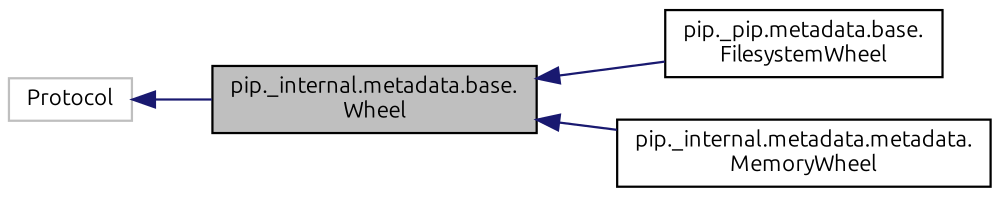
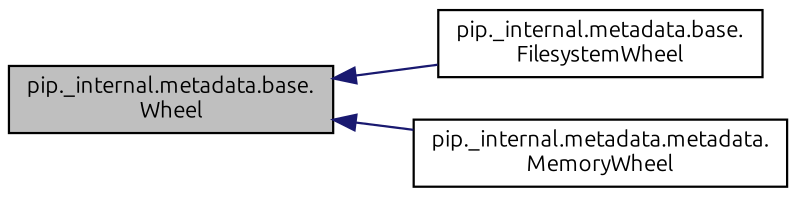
(804, 44) -> (600, 44)
(70, 100) -> none
